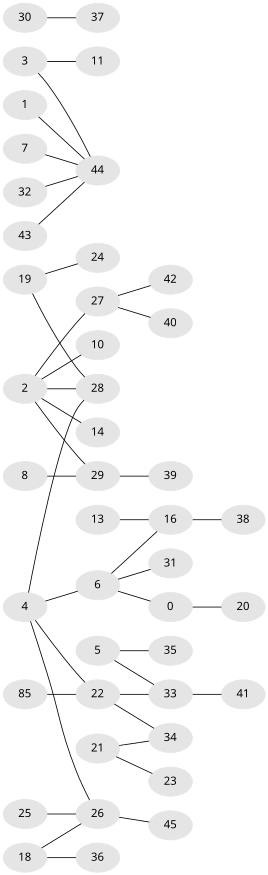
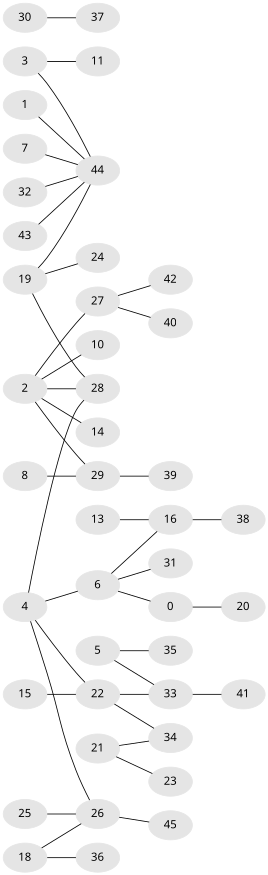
none -> (67, 228)
(25, 694) -> (25, 694)
